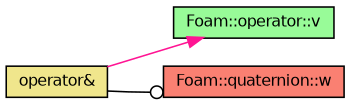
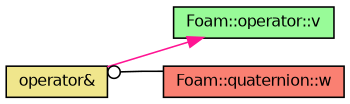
(129, 92) -> (142, 71)
